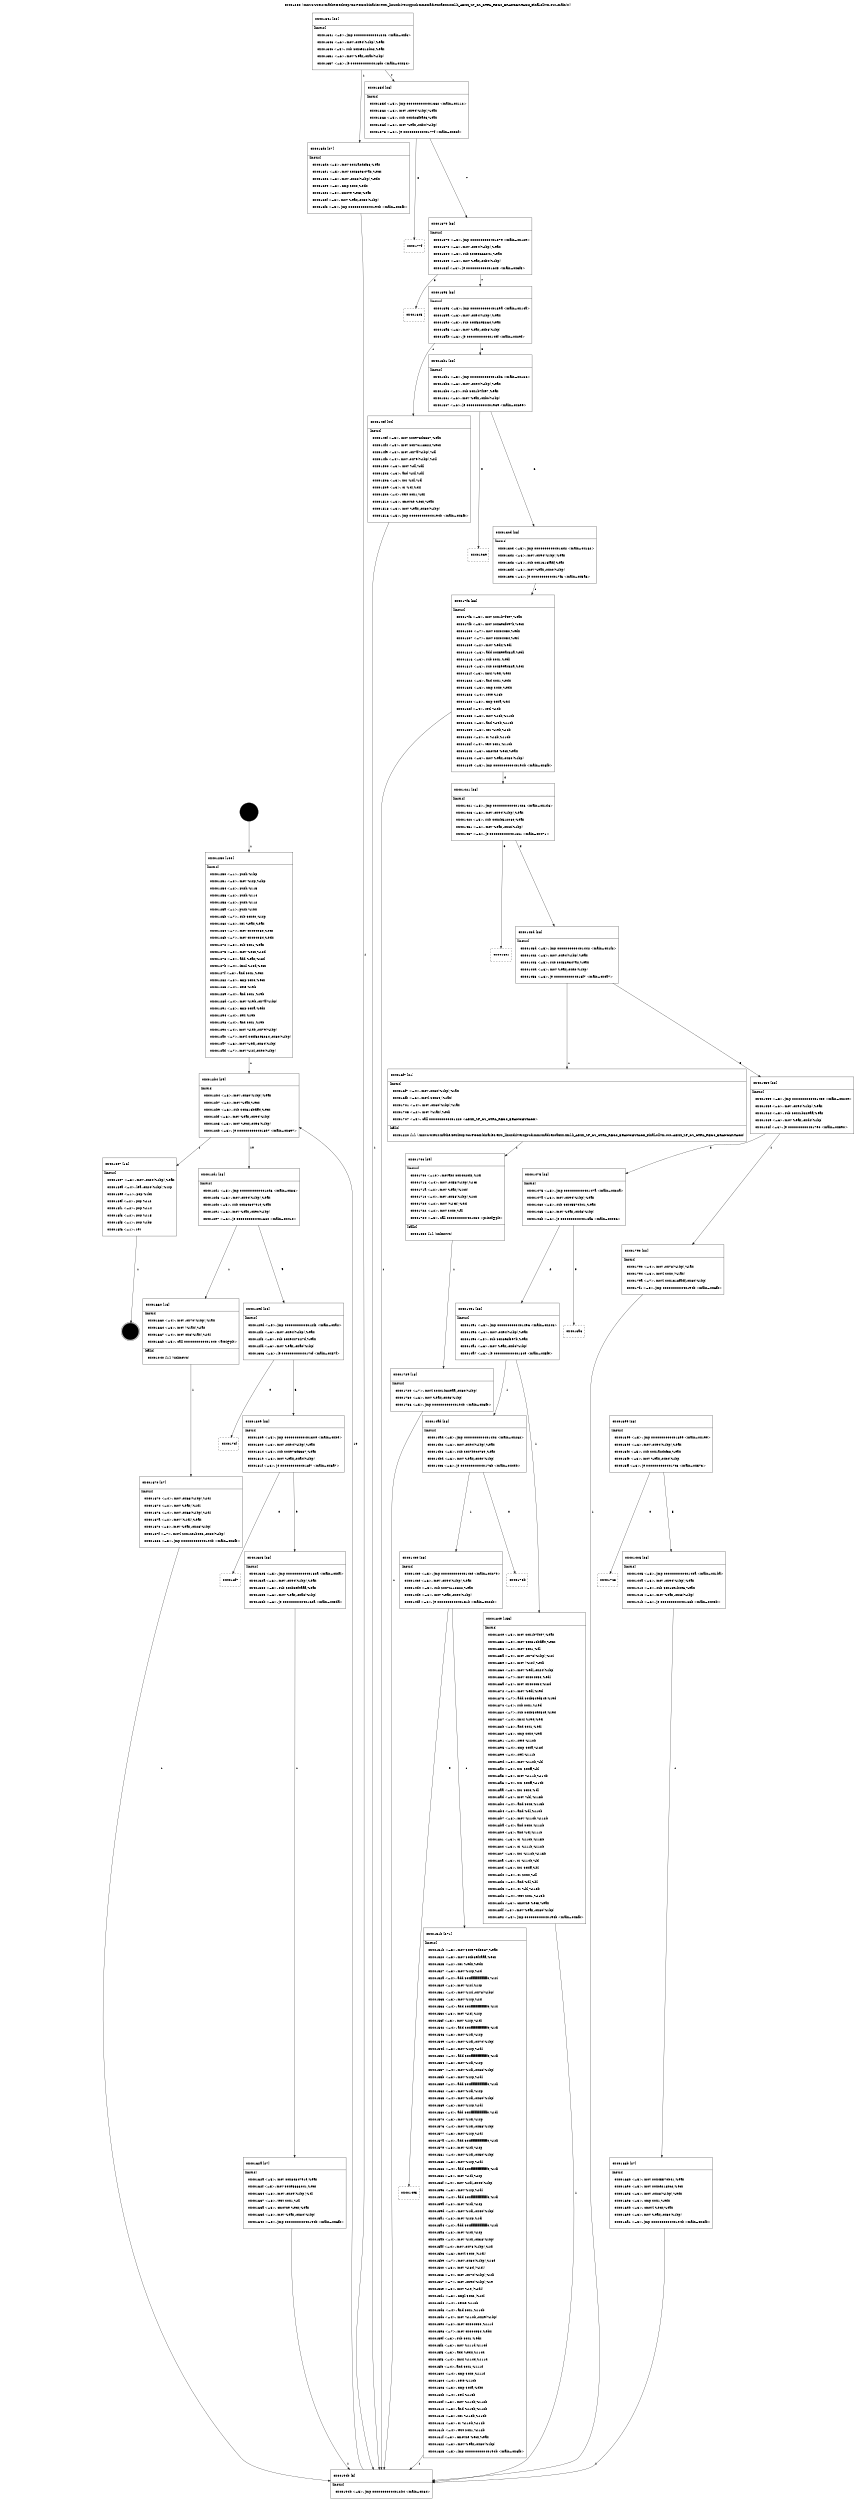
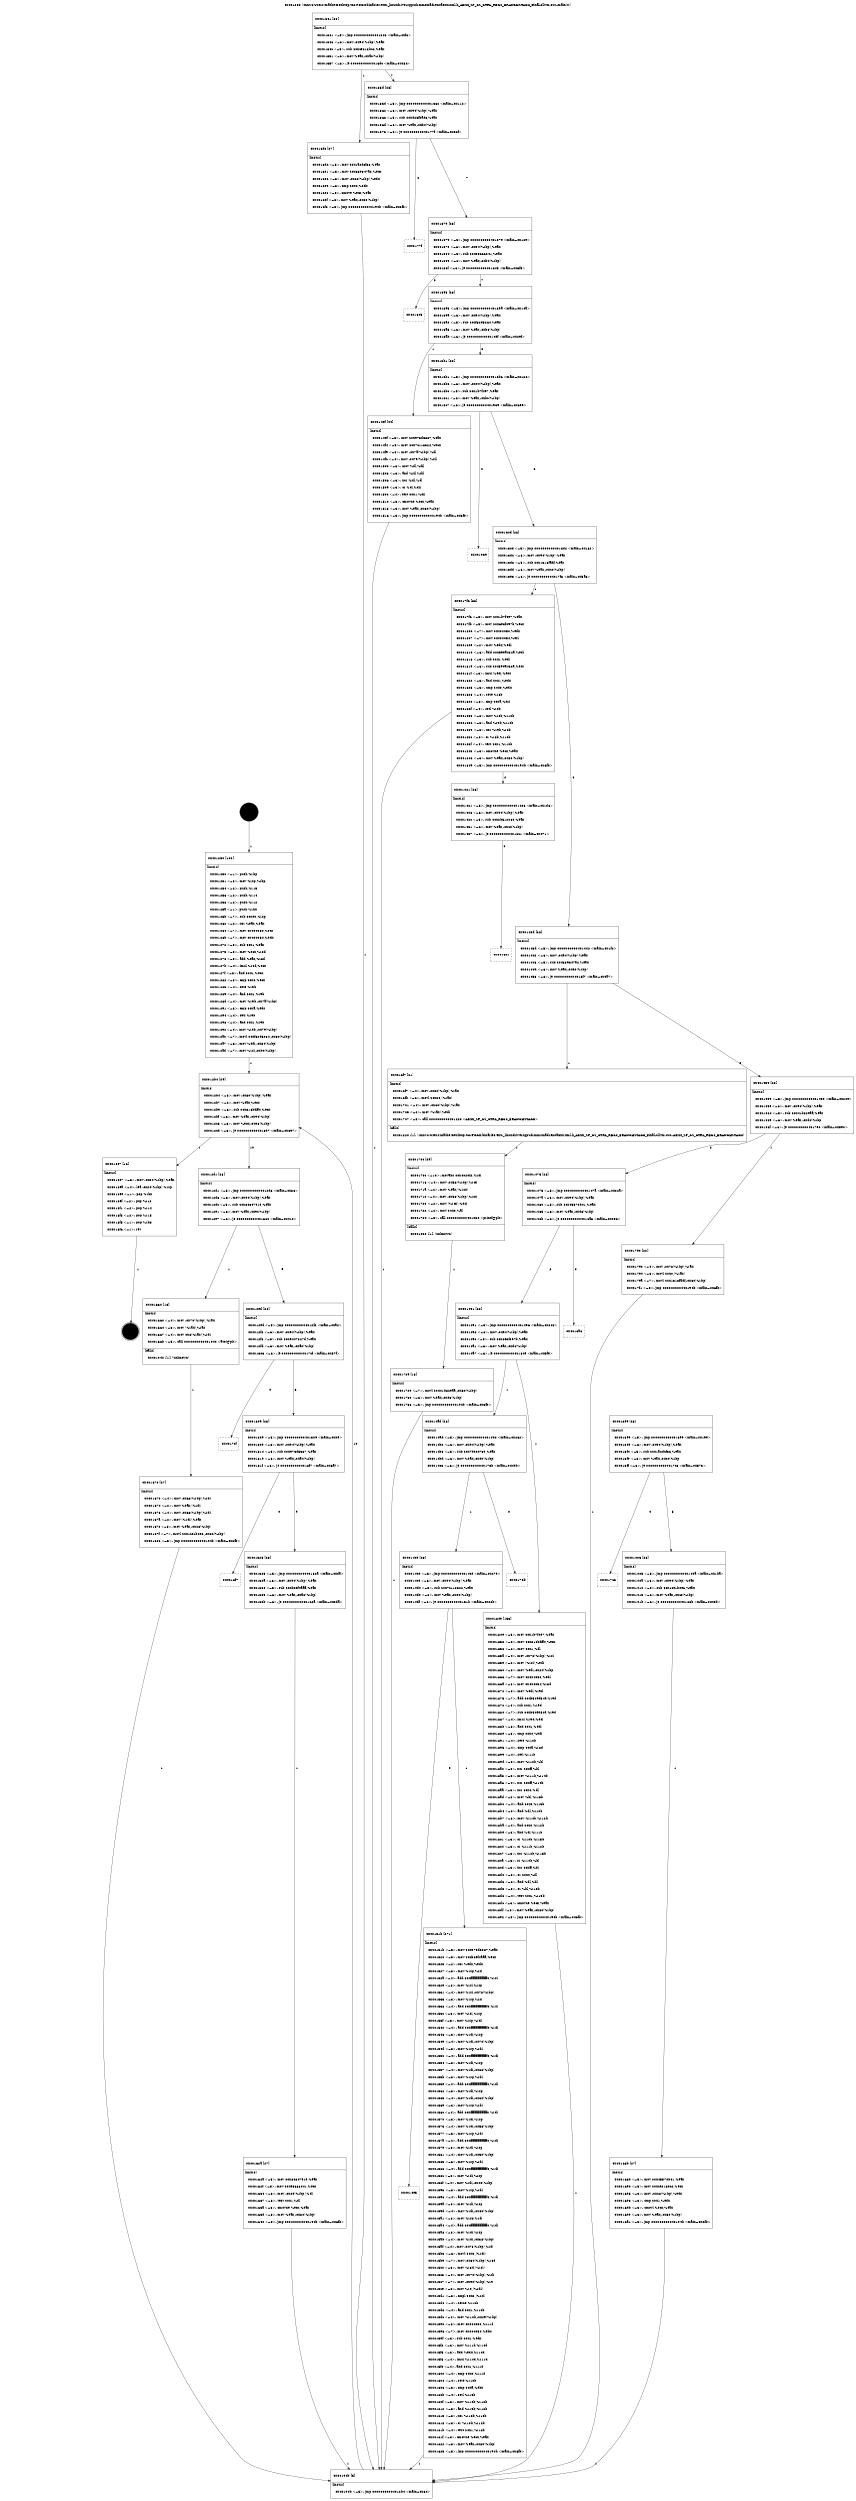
(535, 882) -> (570, 753)
